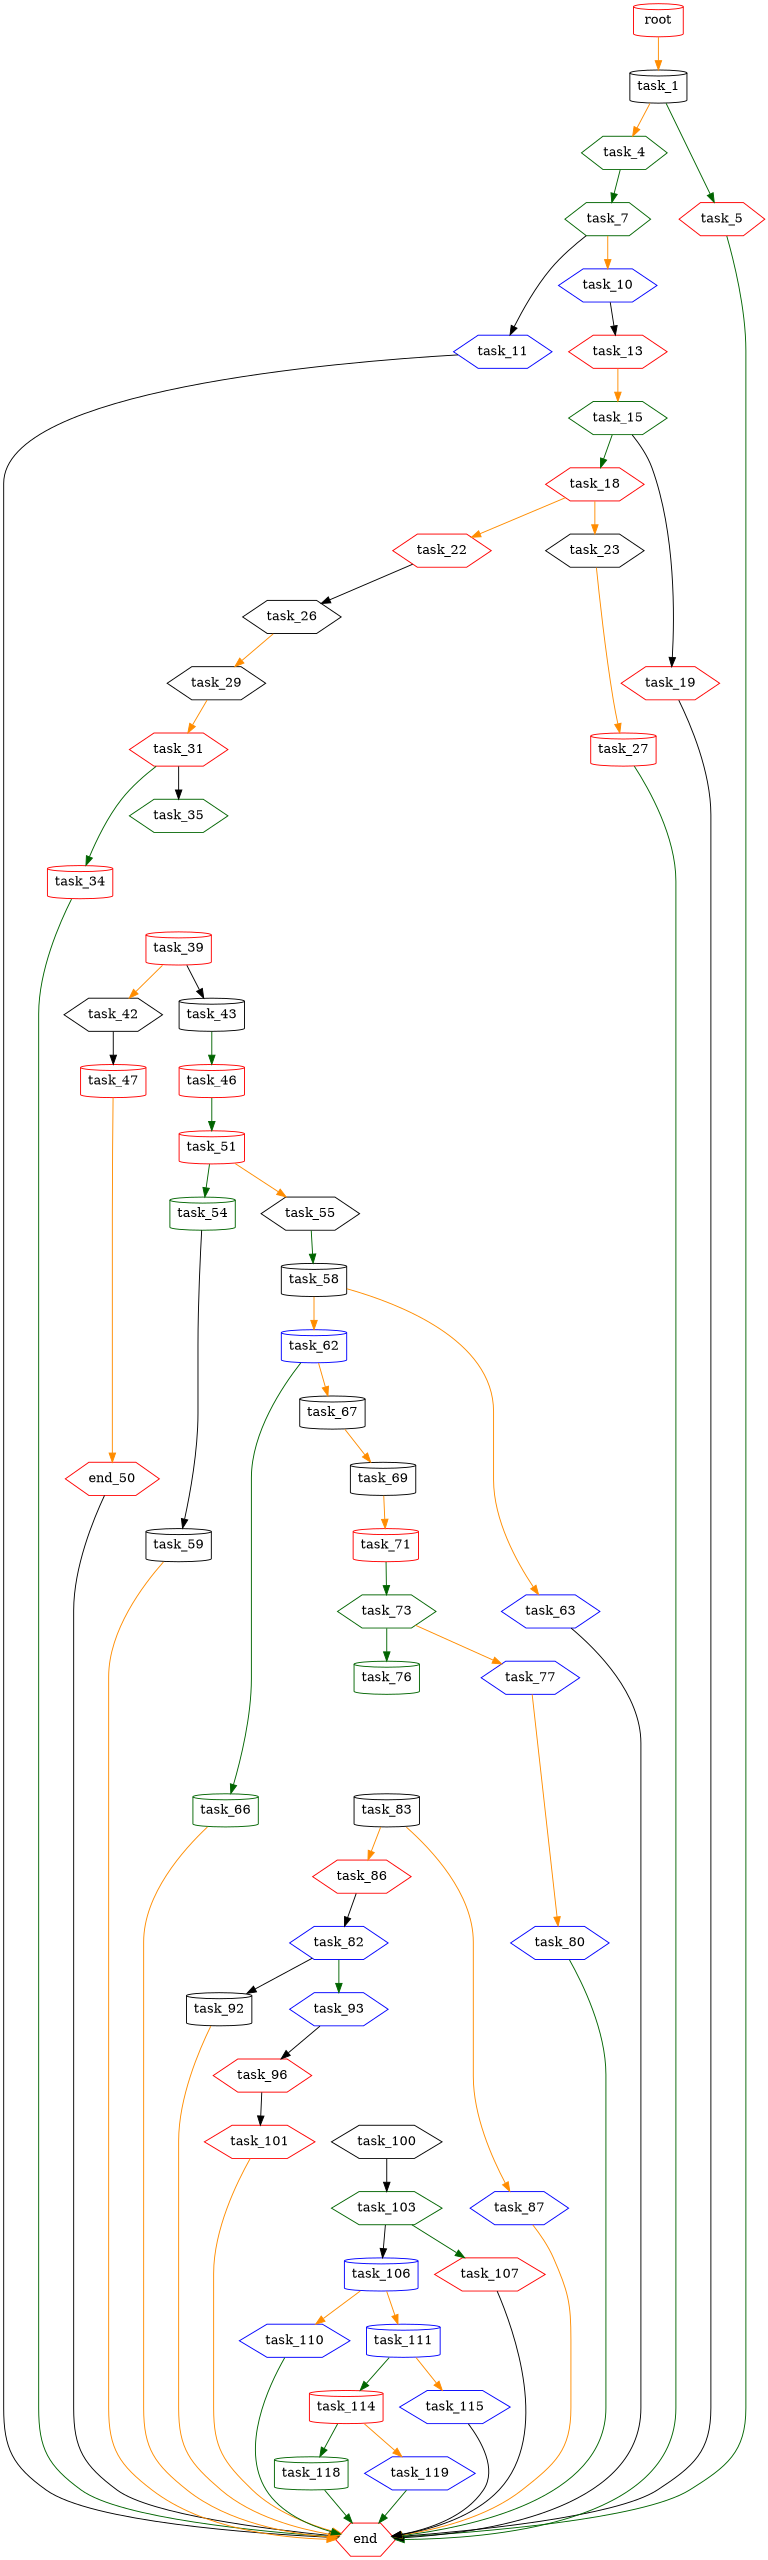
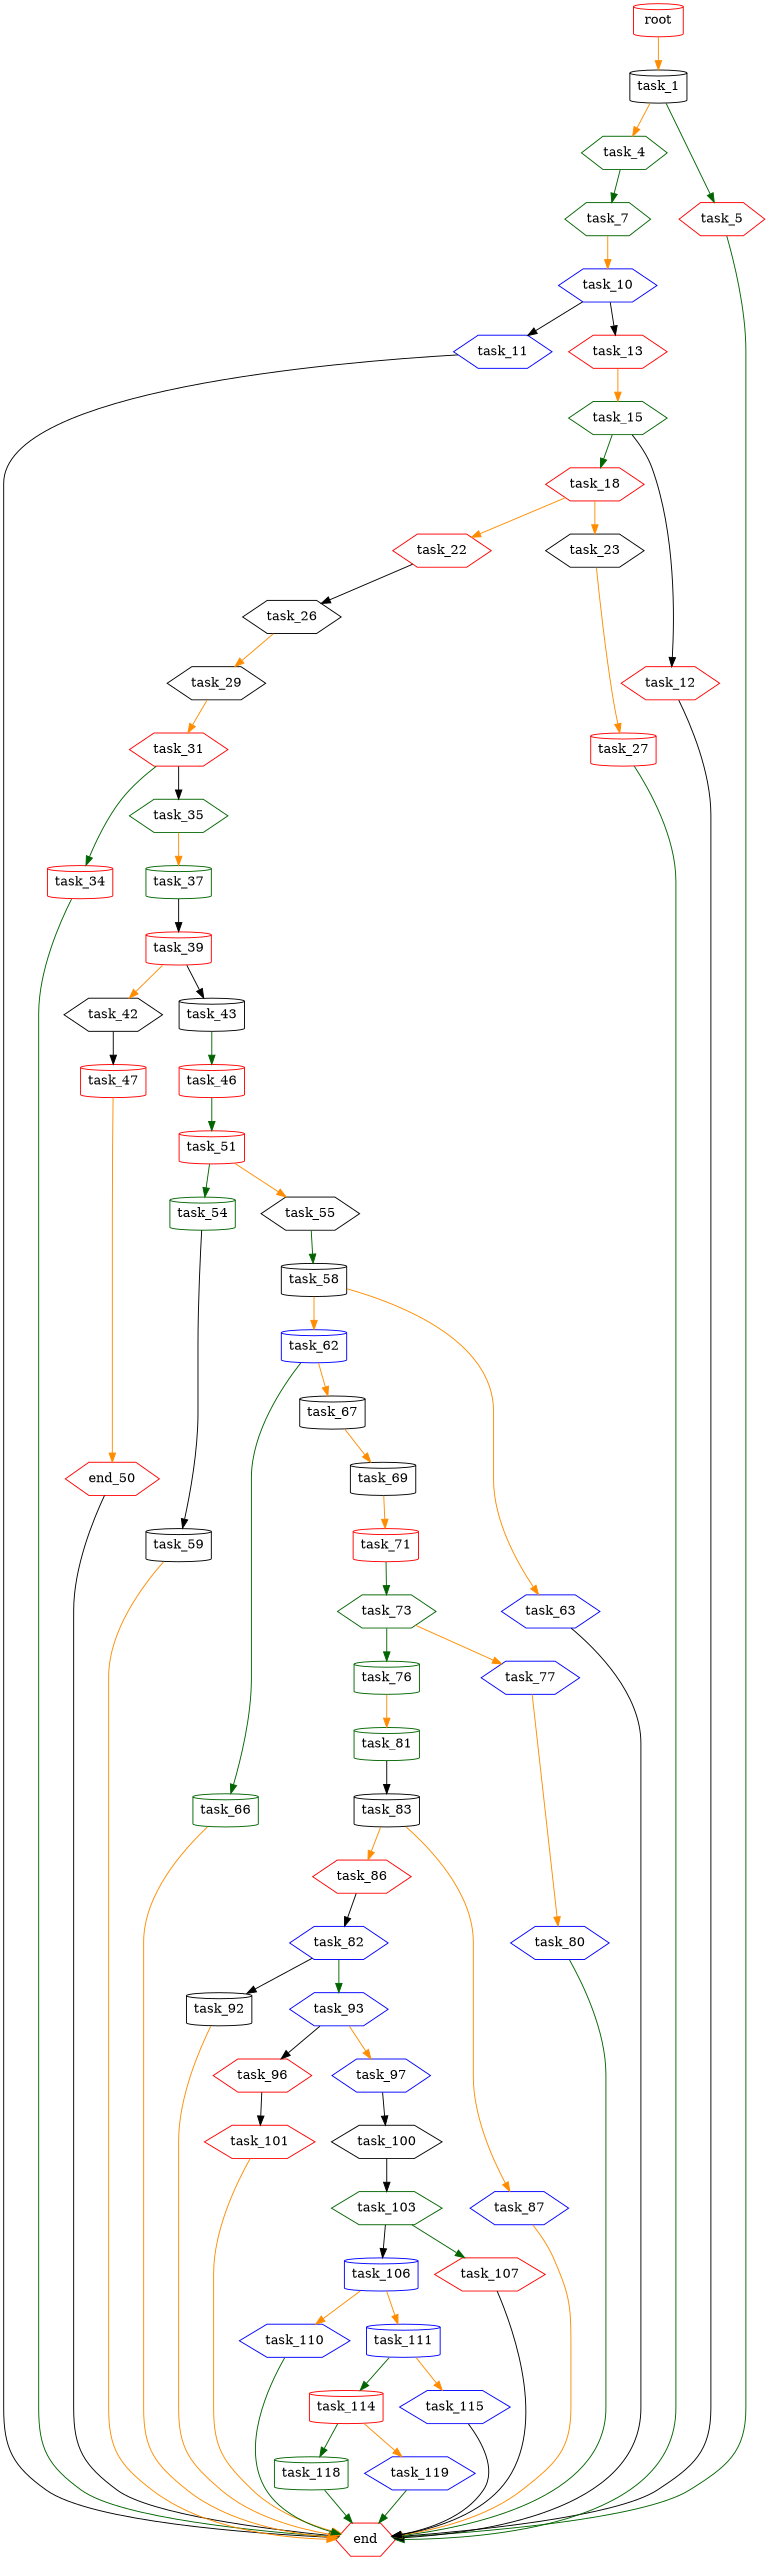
(545, 277) -> (559, 316)
(670, 683) -> (670, 683)
none -> (179, 882)
none -> (387, 1744)
none -> (381, 2076)
